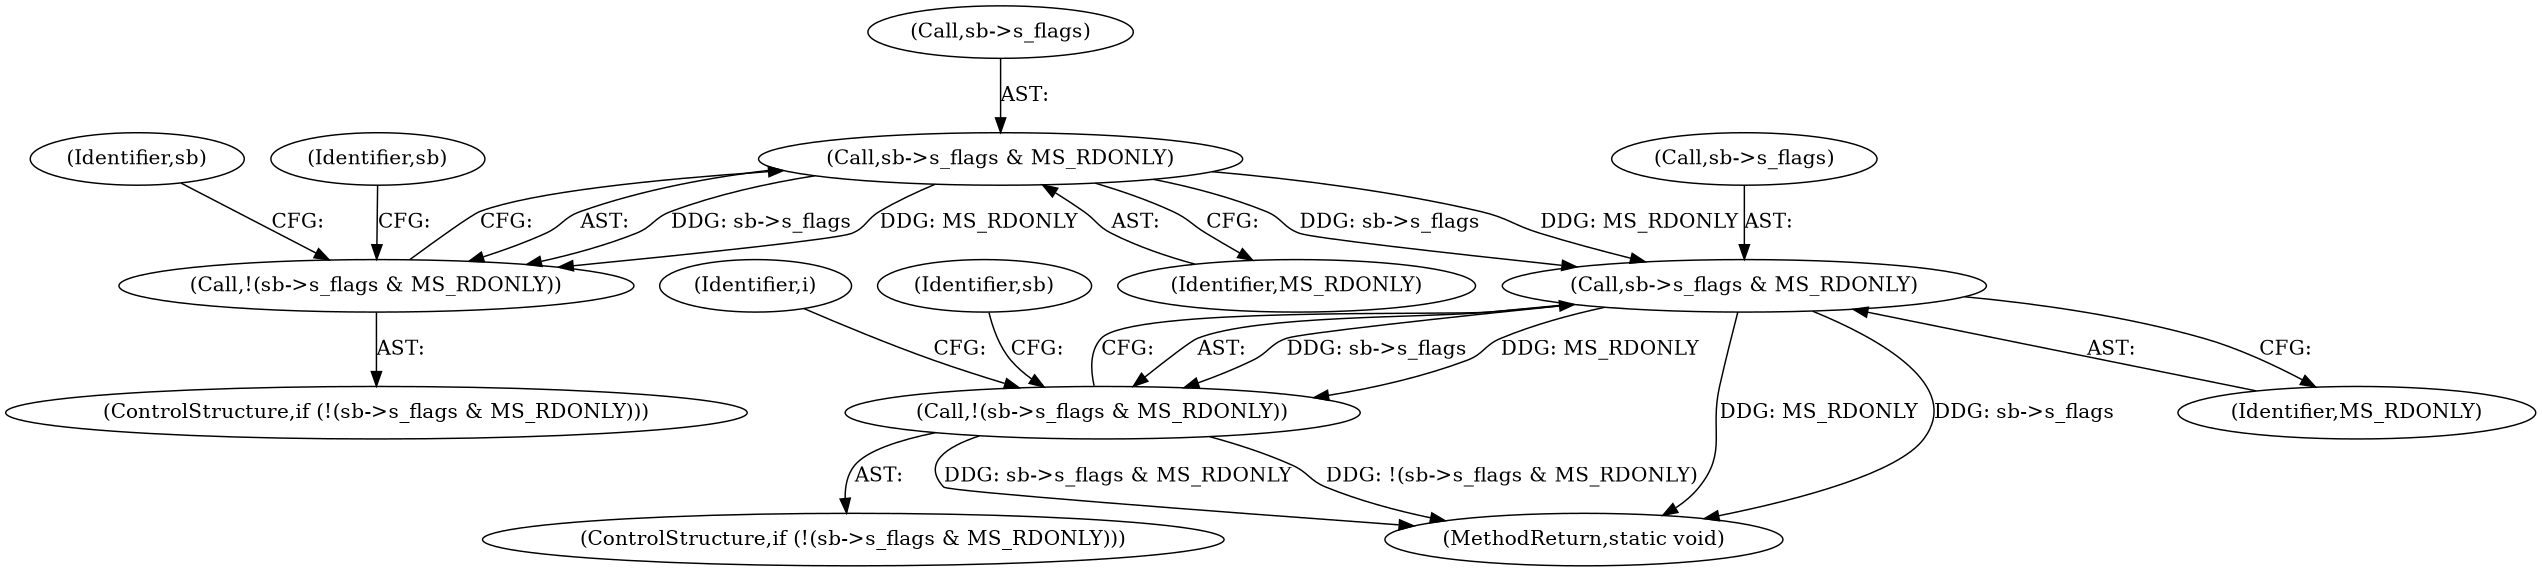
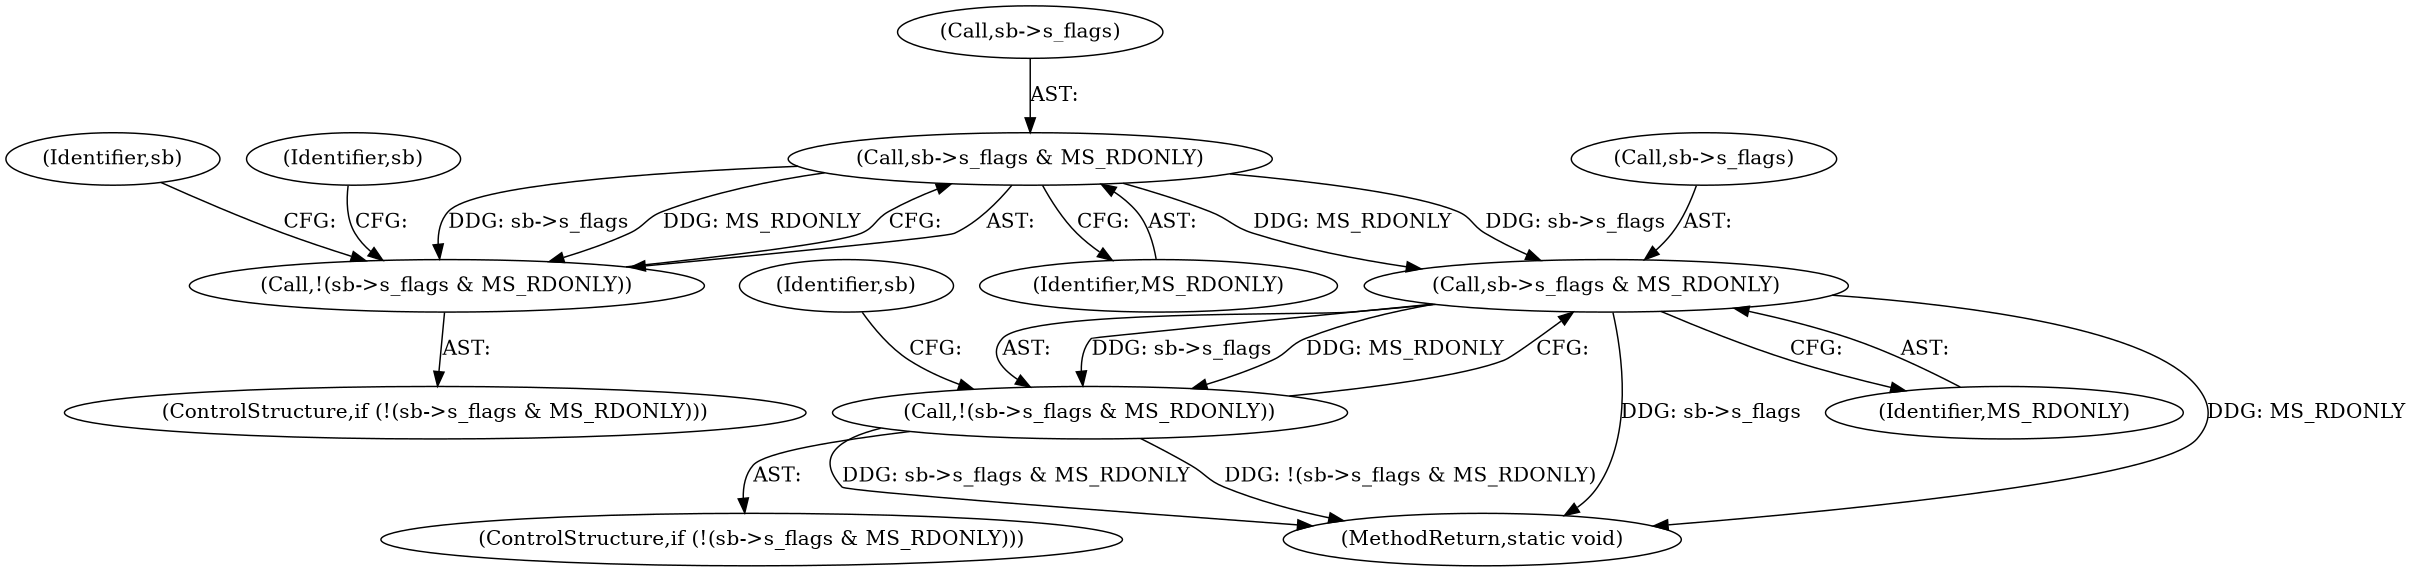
(756, 286) -> none
